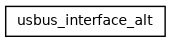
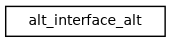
(85, 21) -> (85, 21)
